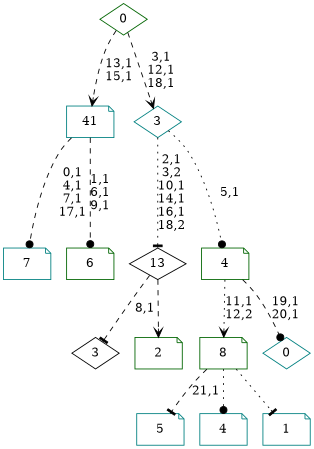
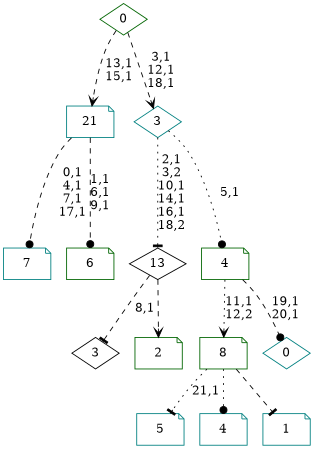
(90, 122) -> (90, 122)
(189, 388) -> (189, 388)
(254, 390) -> (254, 390)
